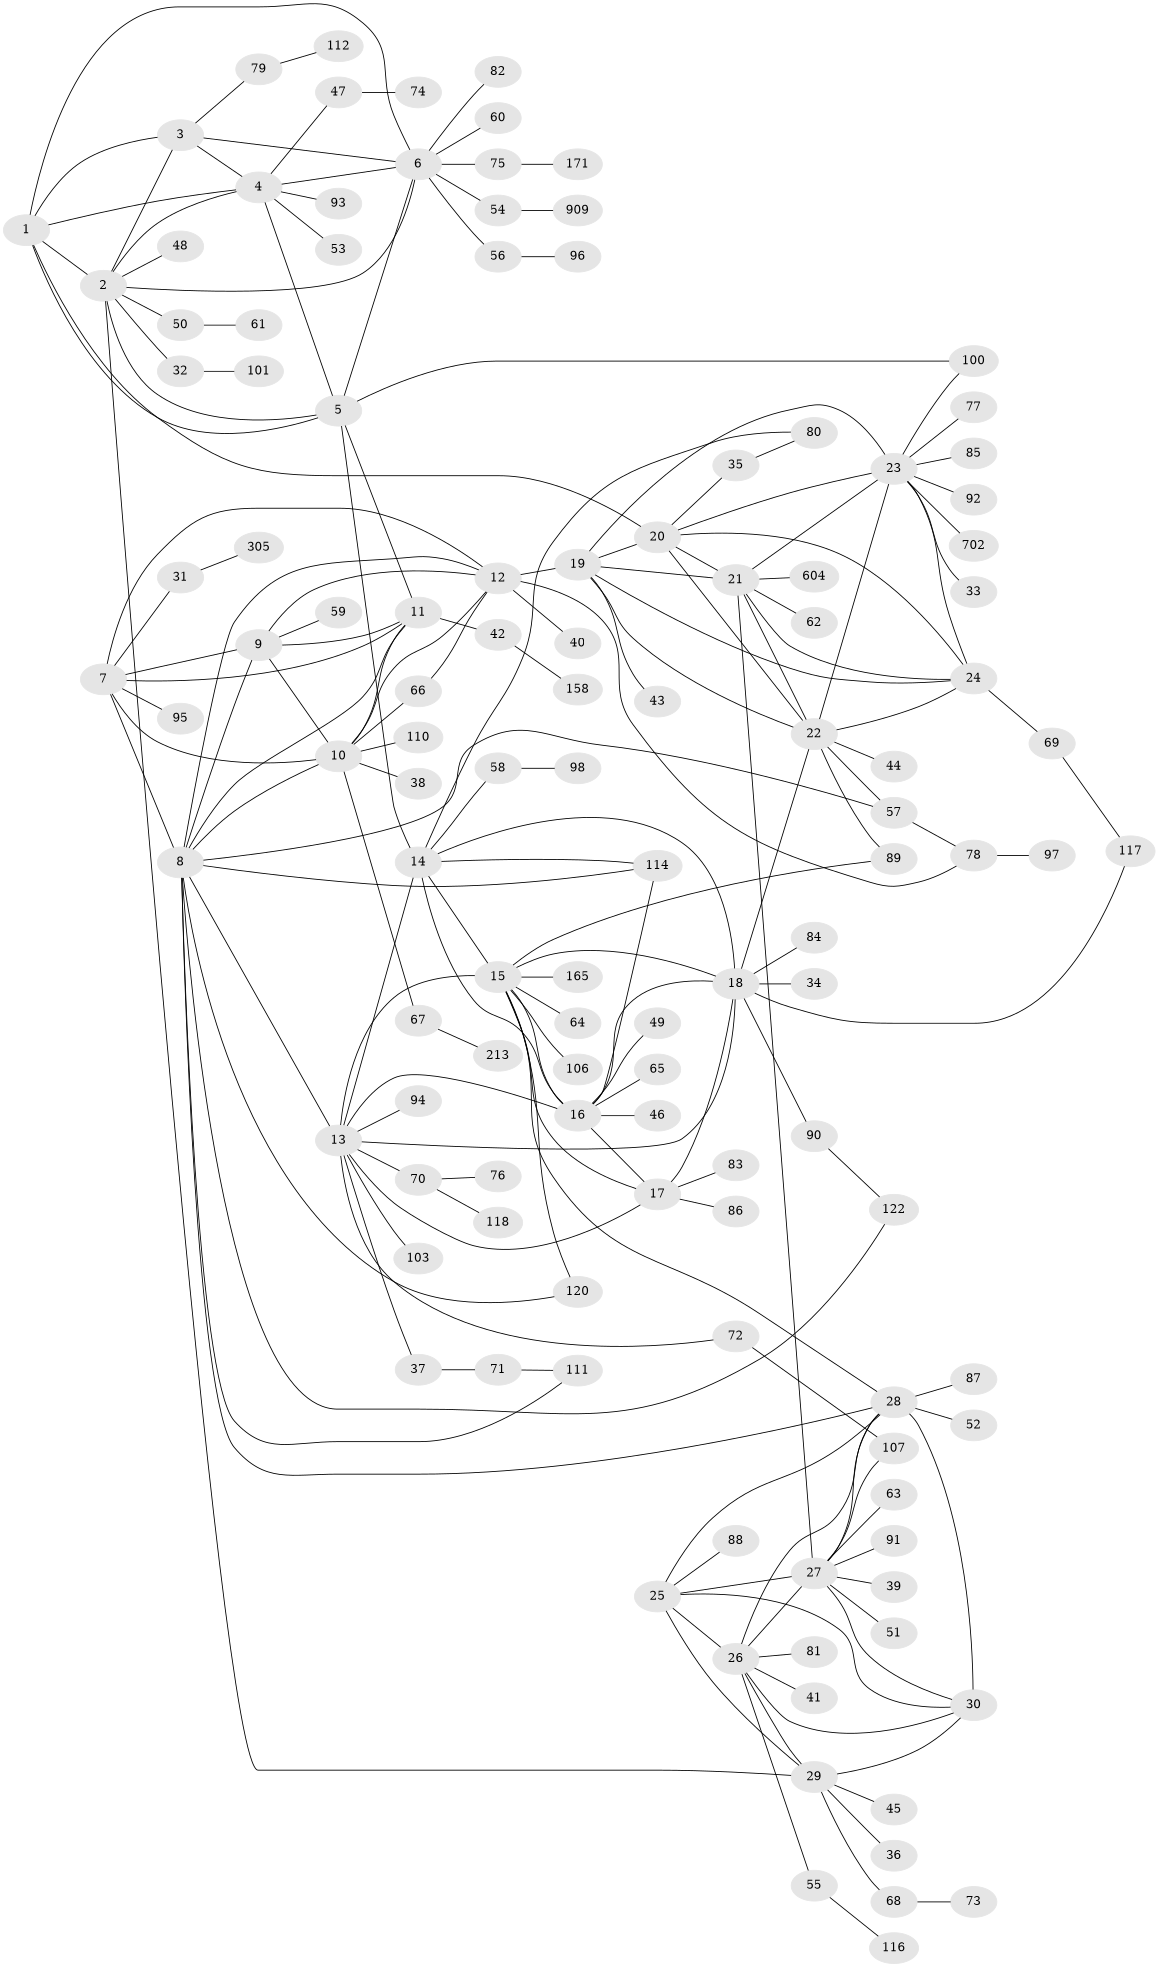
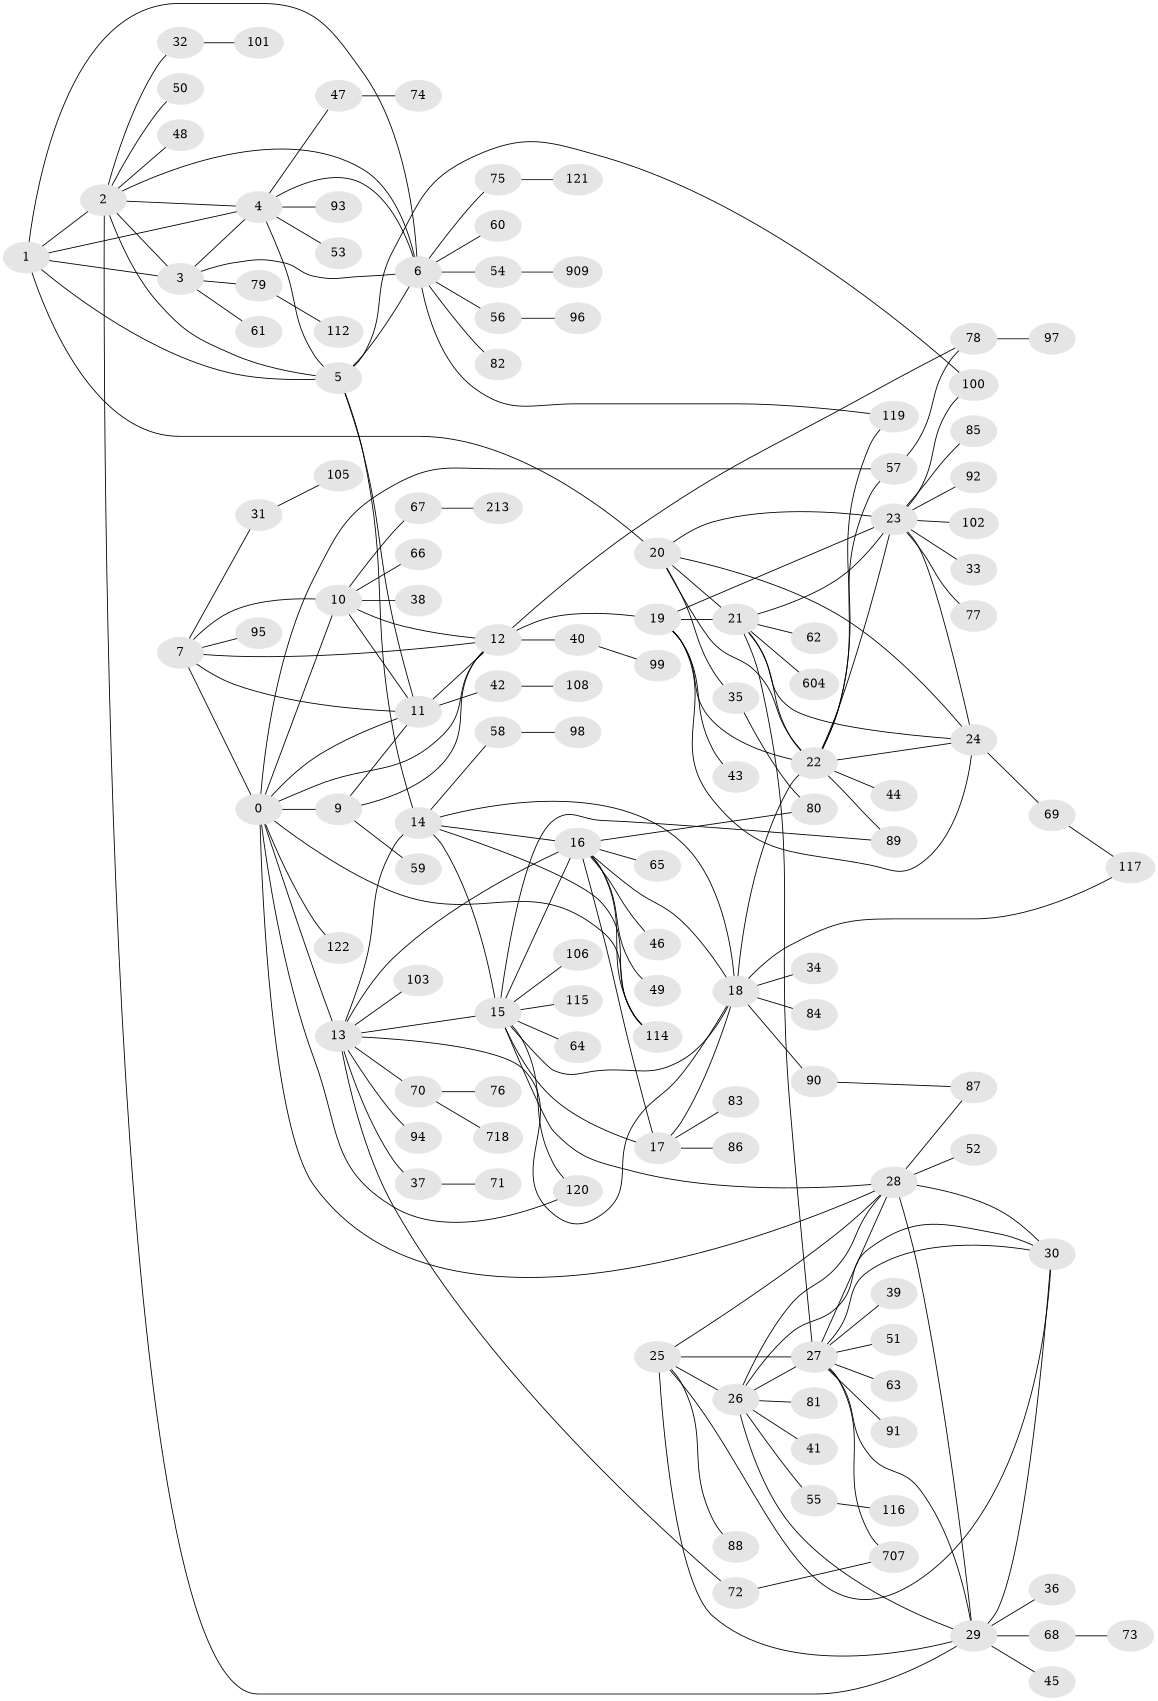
(578, 164) -> (578, 180)
(220, 325) -> (220, 305)
none -> (894, 417)
(974, 546) -> (974, 524)
(259, 548) -> (339, 476)
(618, 551) -> none
(544, 556) -> (725, 822)
(460, 636) -> (458, 676)
(181, 662) -> none
none -> (658, 666)
(578, 690) -> (578, 686)
(299, 701) -> none
(418, 737) -> none
(181, 862) -> (259, 809)
(578, 977) -> (578, 1001)
(854, 1173) -> (894, 1084)
(498, 1223) -> (498, 1138)
(483, 1247) -> none
(578, 1371) -> none
none -> (943, 1408)
(894, 1448) -> (894, 1557)
none -> (914, 1483)
